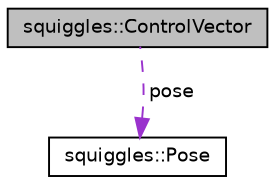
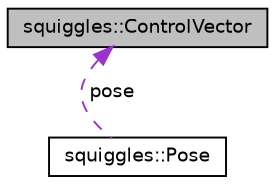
(143, 82) -> (83, 102)
